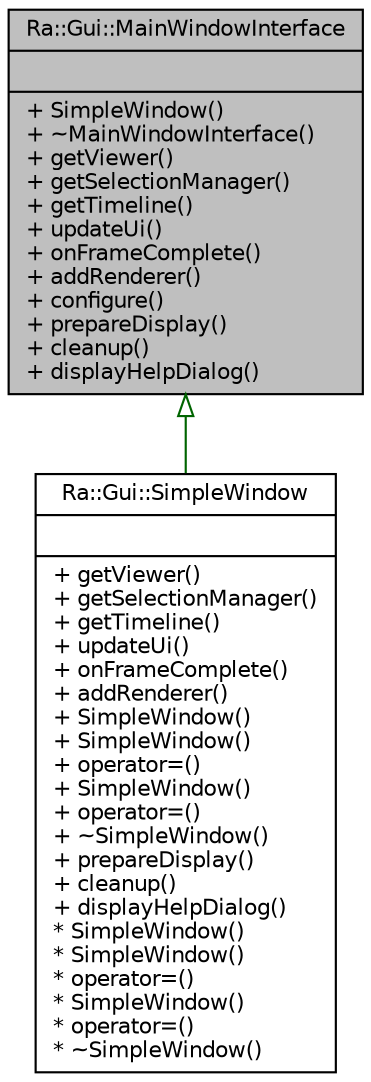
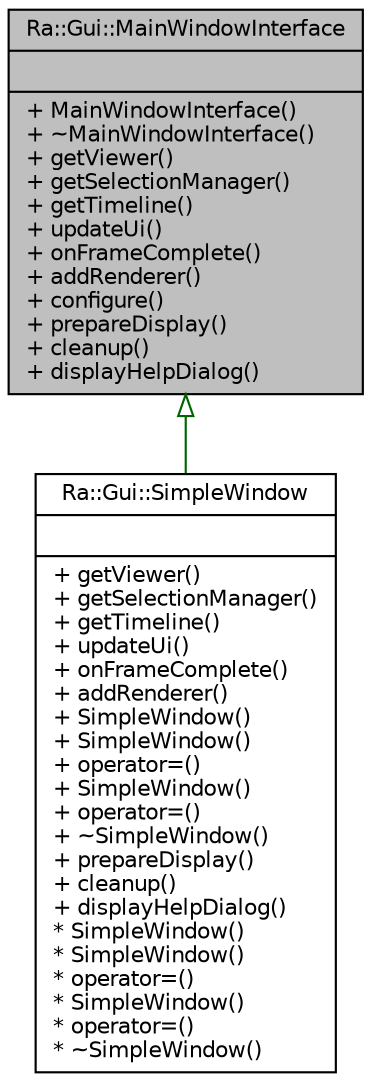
(125, 111) -> (162, 111)
